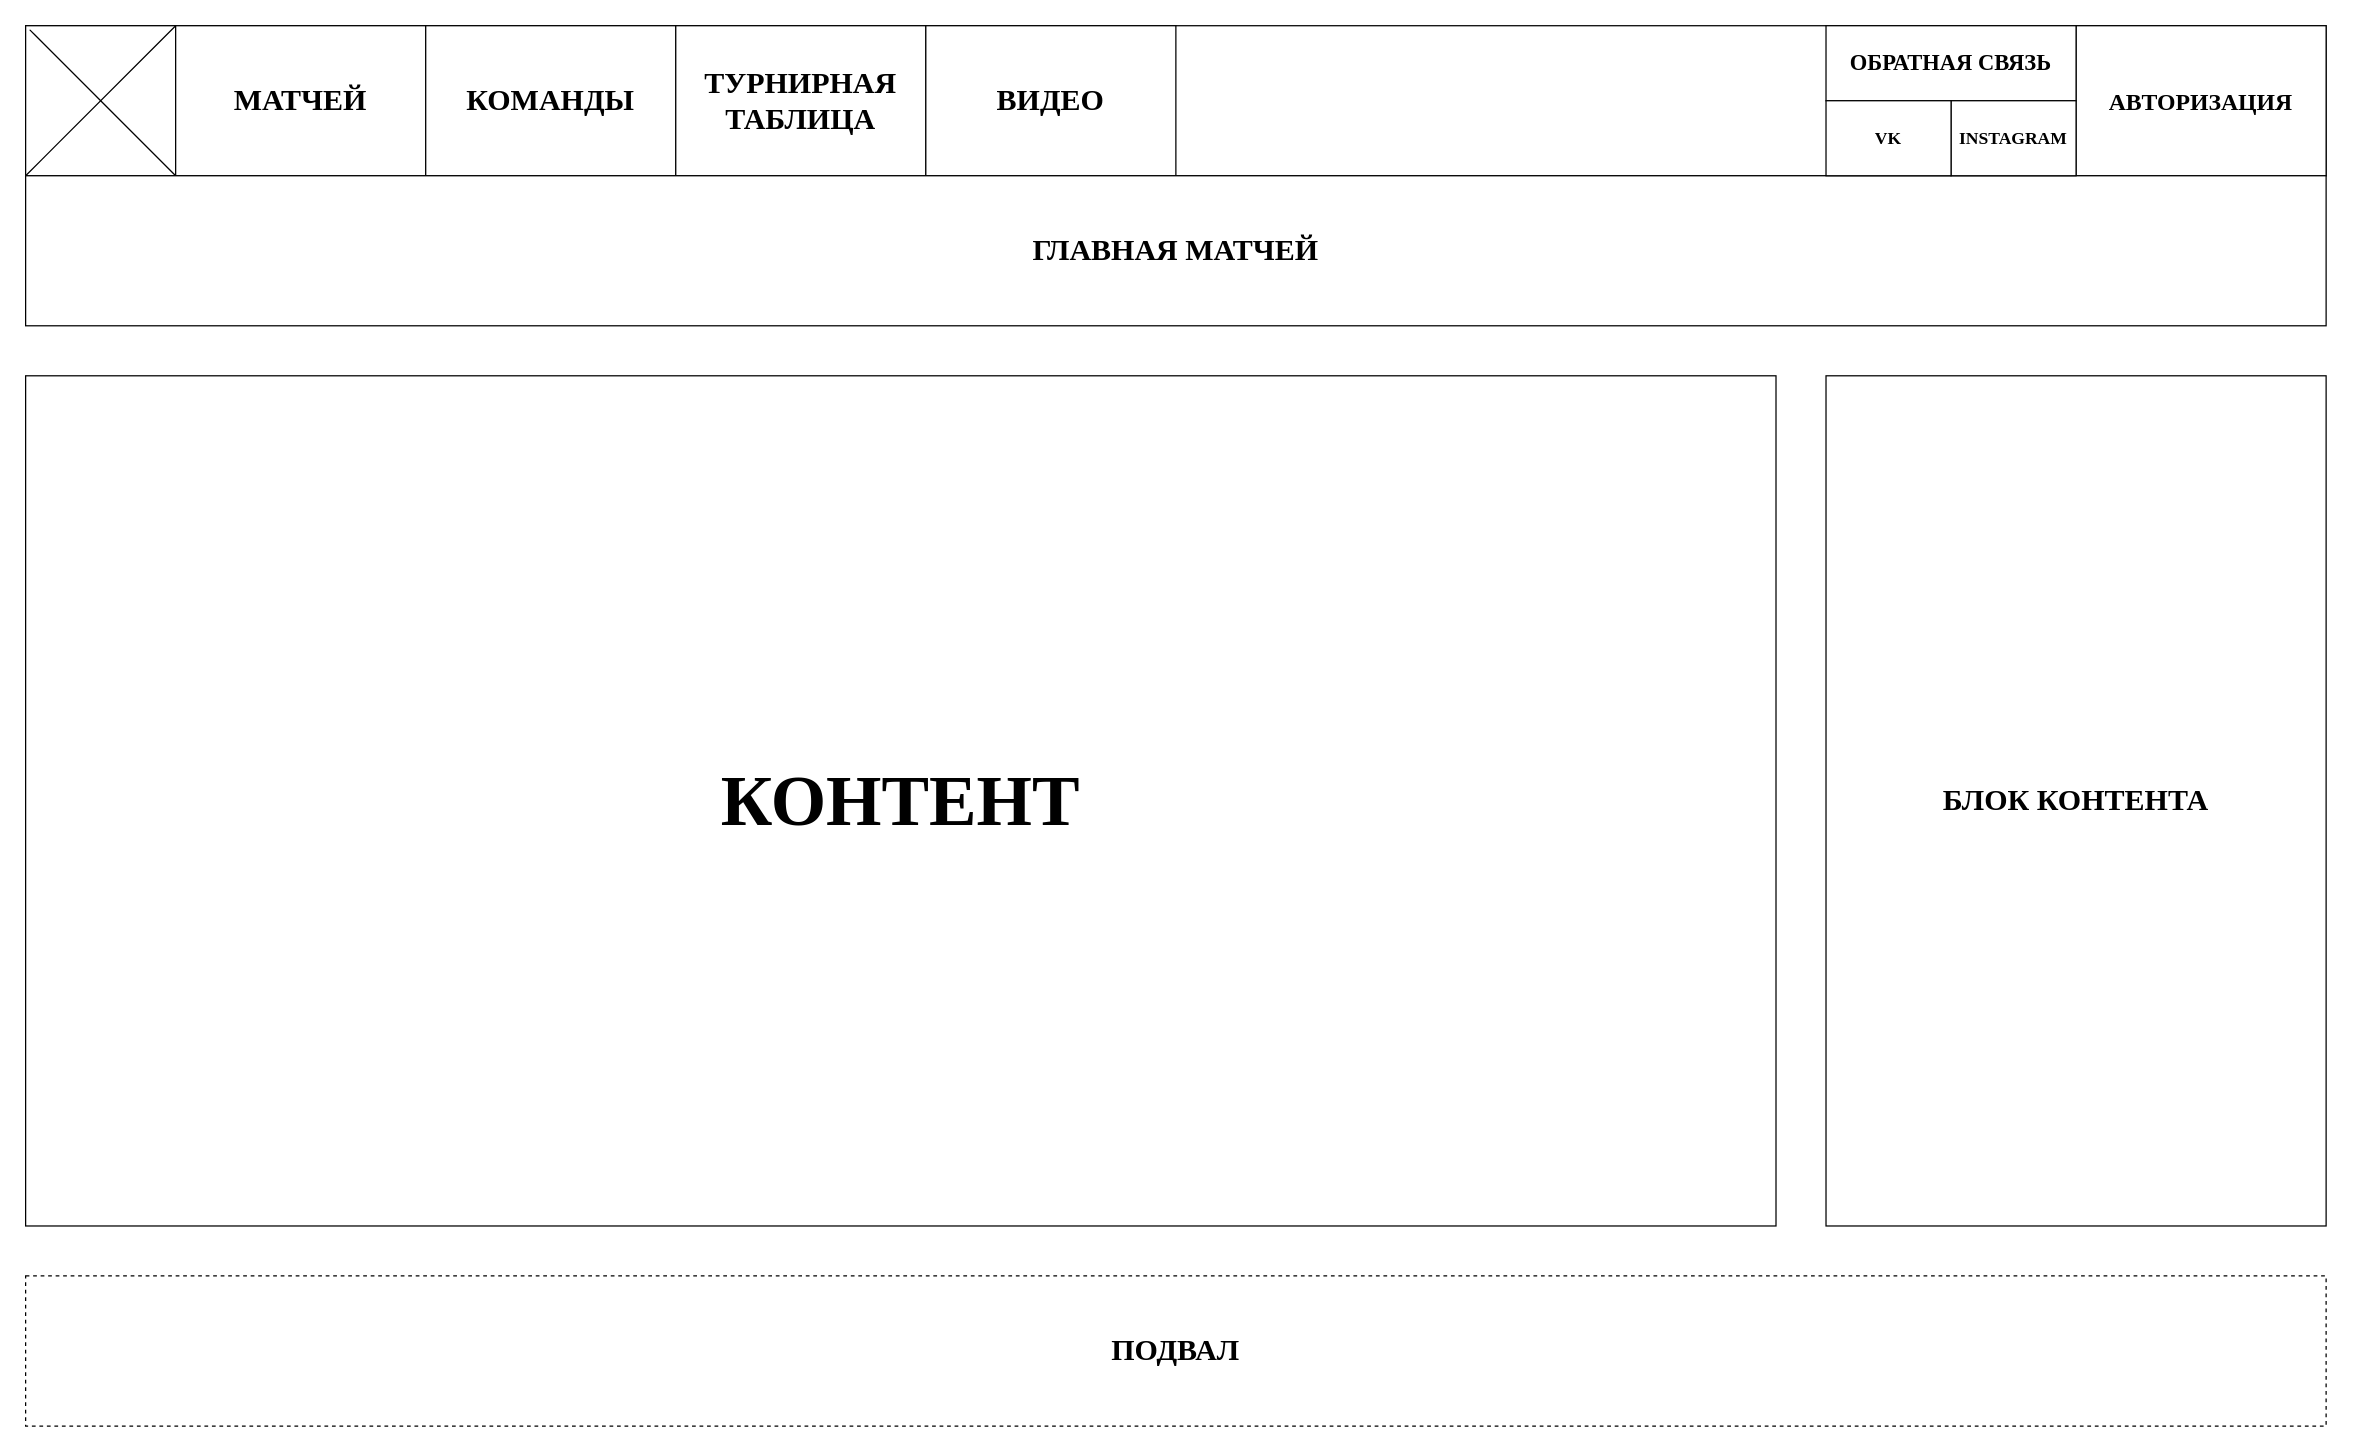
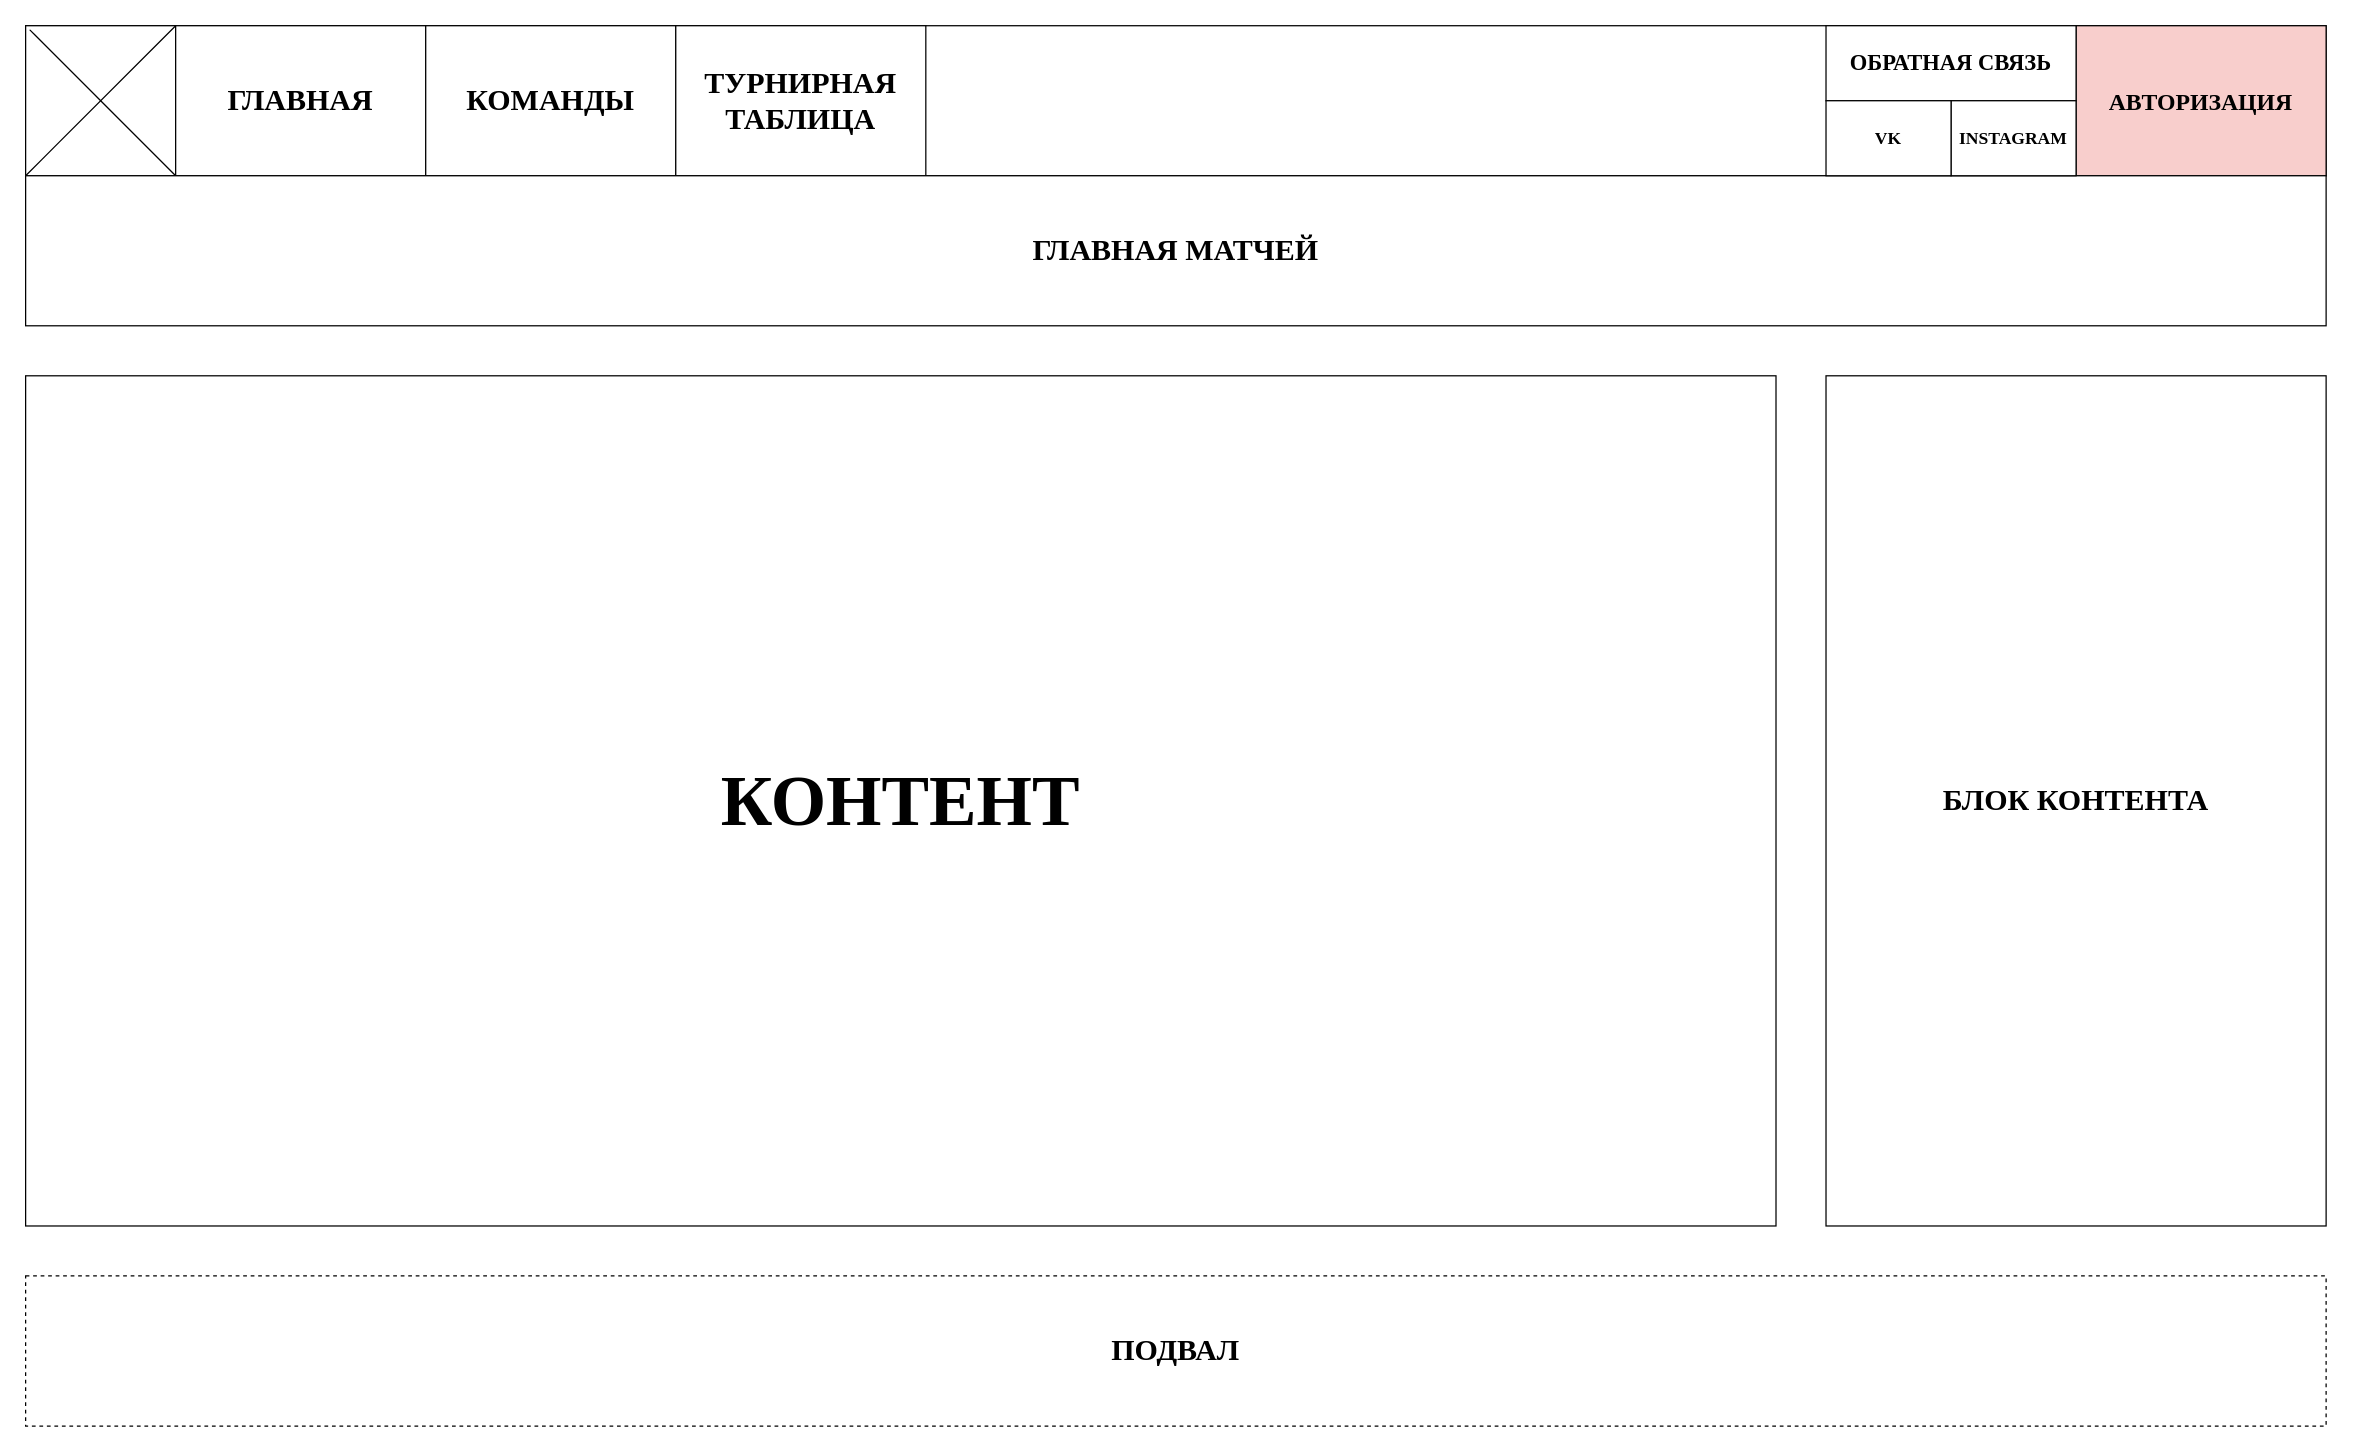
(301, 101) -> (301, 101)
(1051, 101) -> none
(2201, 101) -> (2201, 101)
